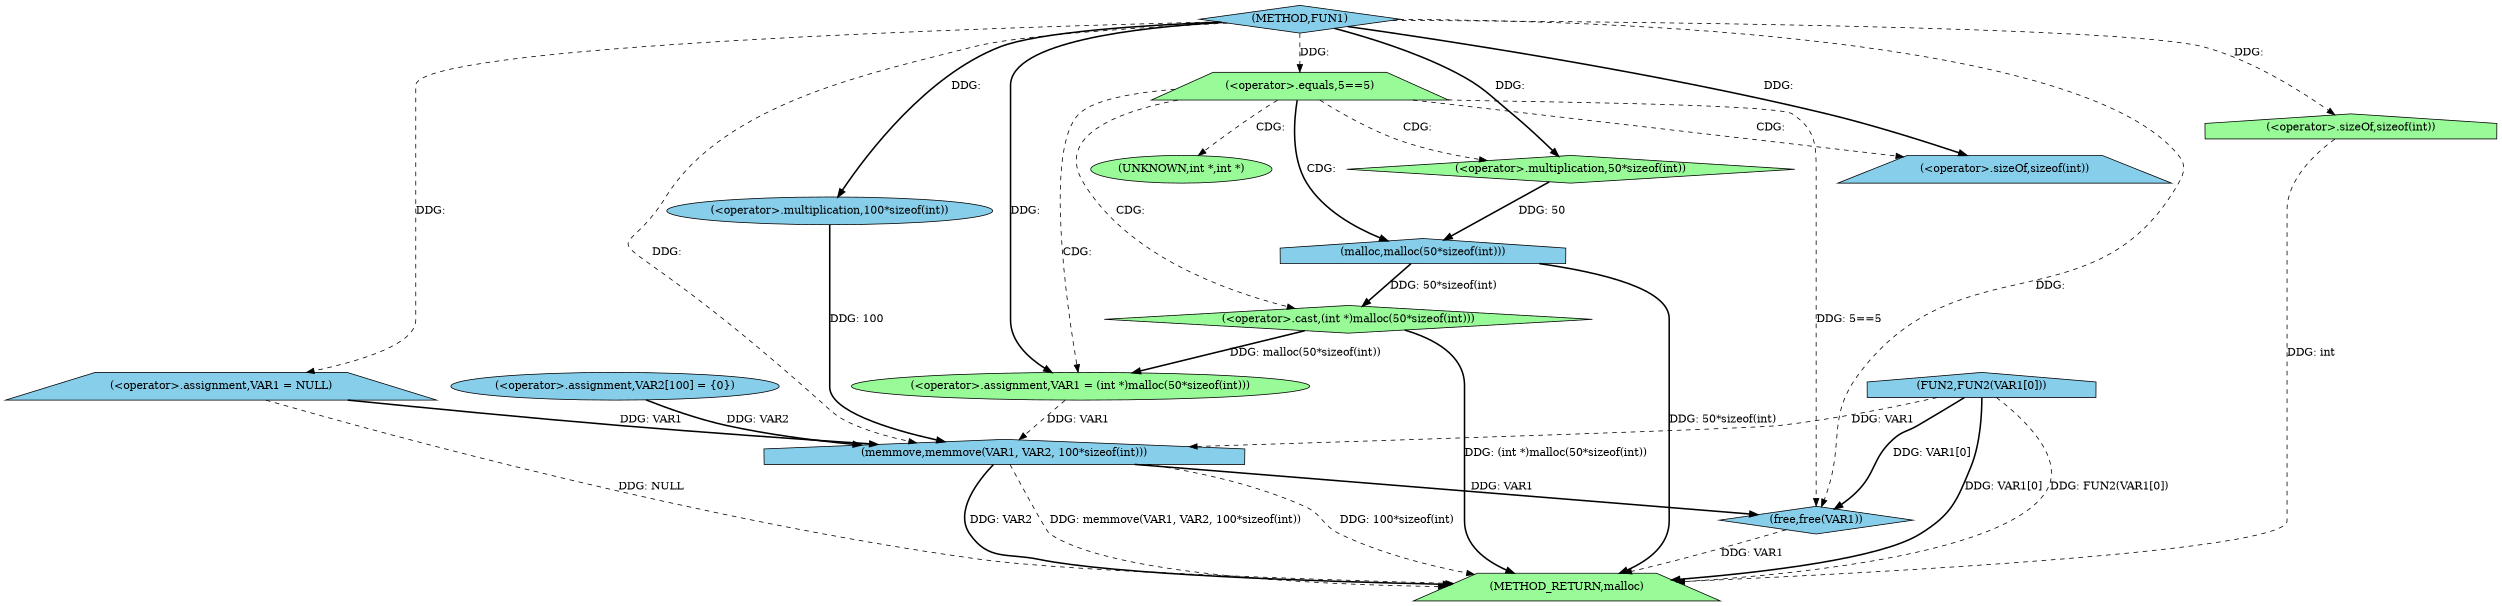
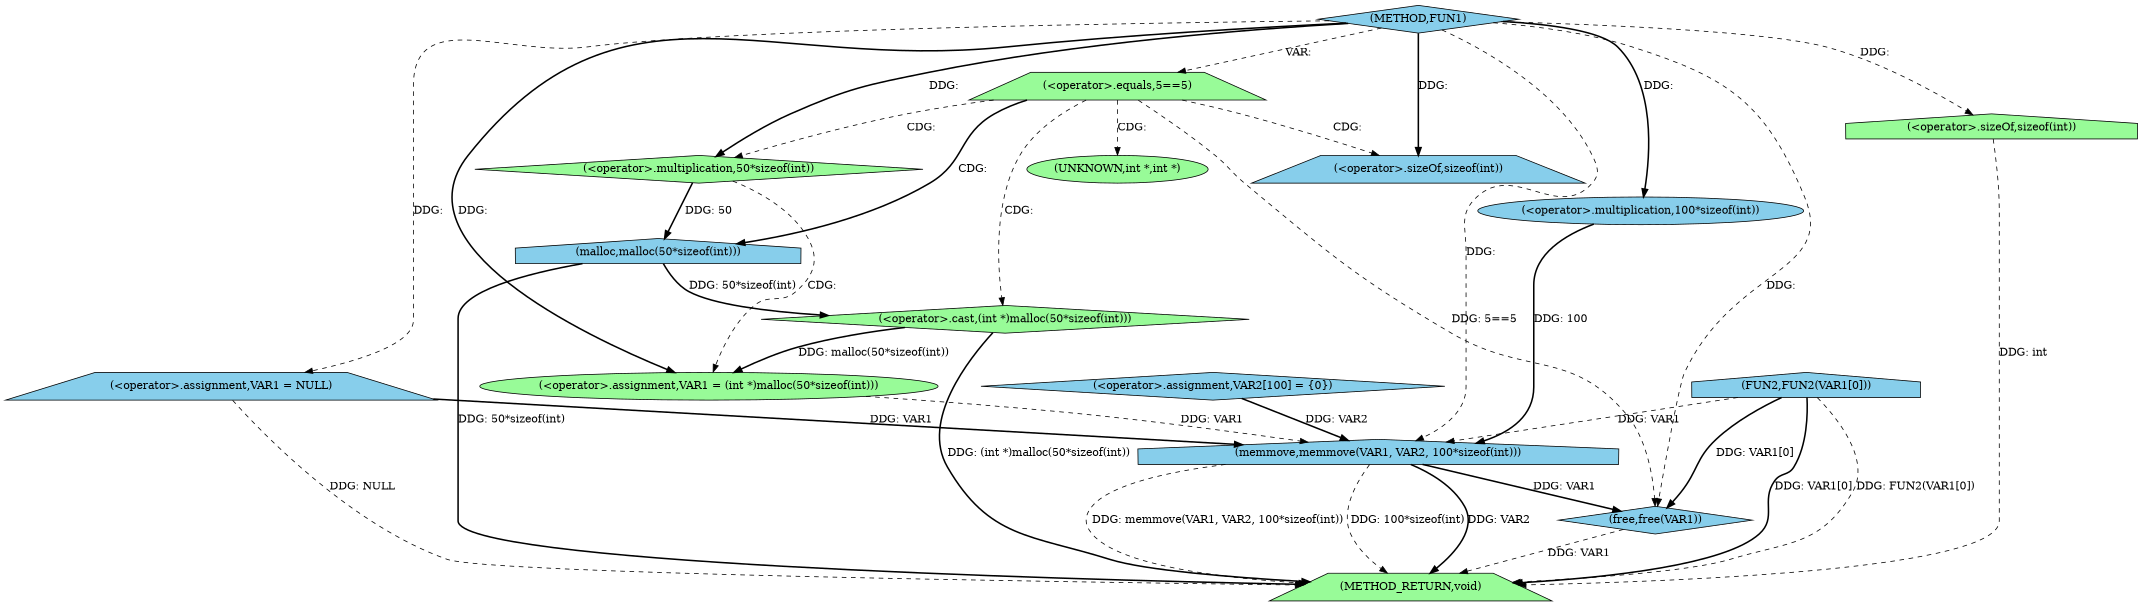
(1316, 53) -> (1300, 53)
(1061, 188) -> (809, 276)
(615, 386) -> (1213, 386)
(1567, 587) -> (1411, 587)
